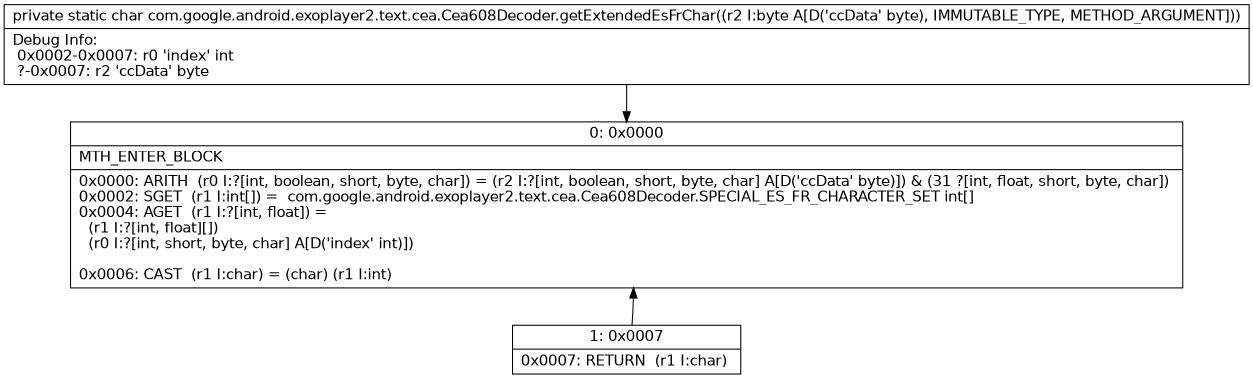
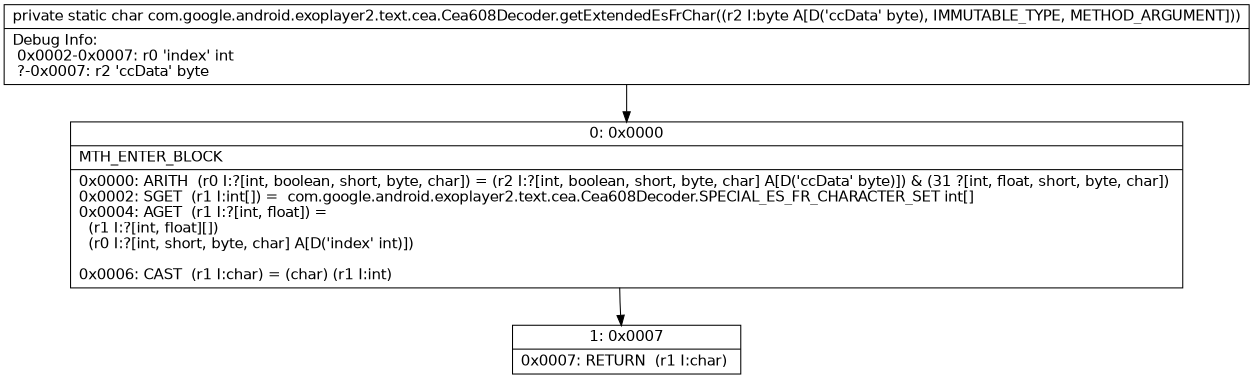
(633, 312) -> (620, 301)
